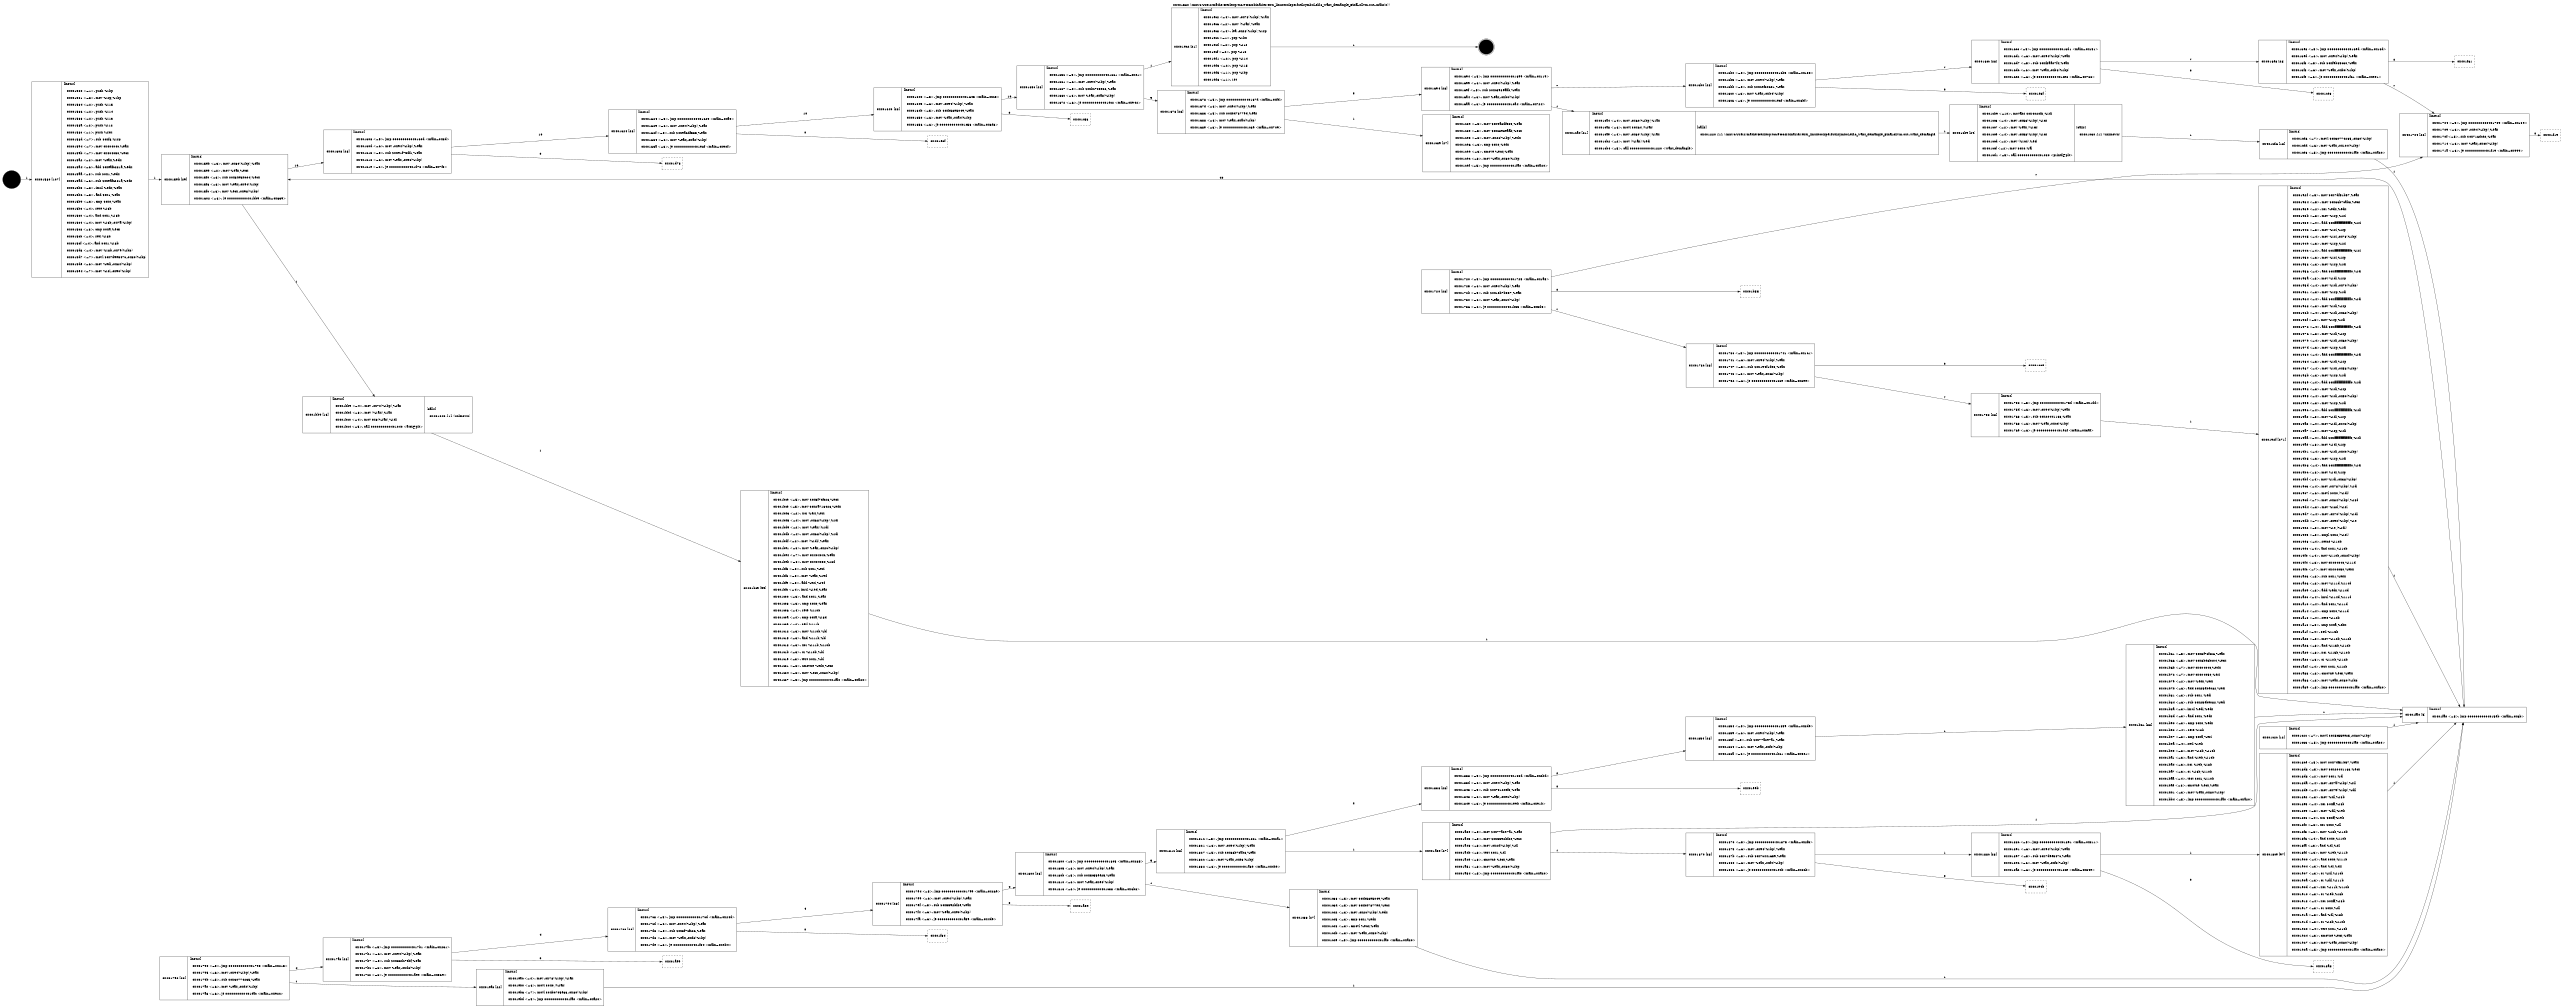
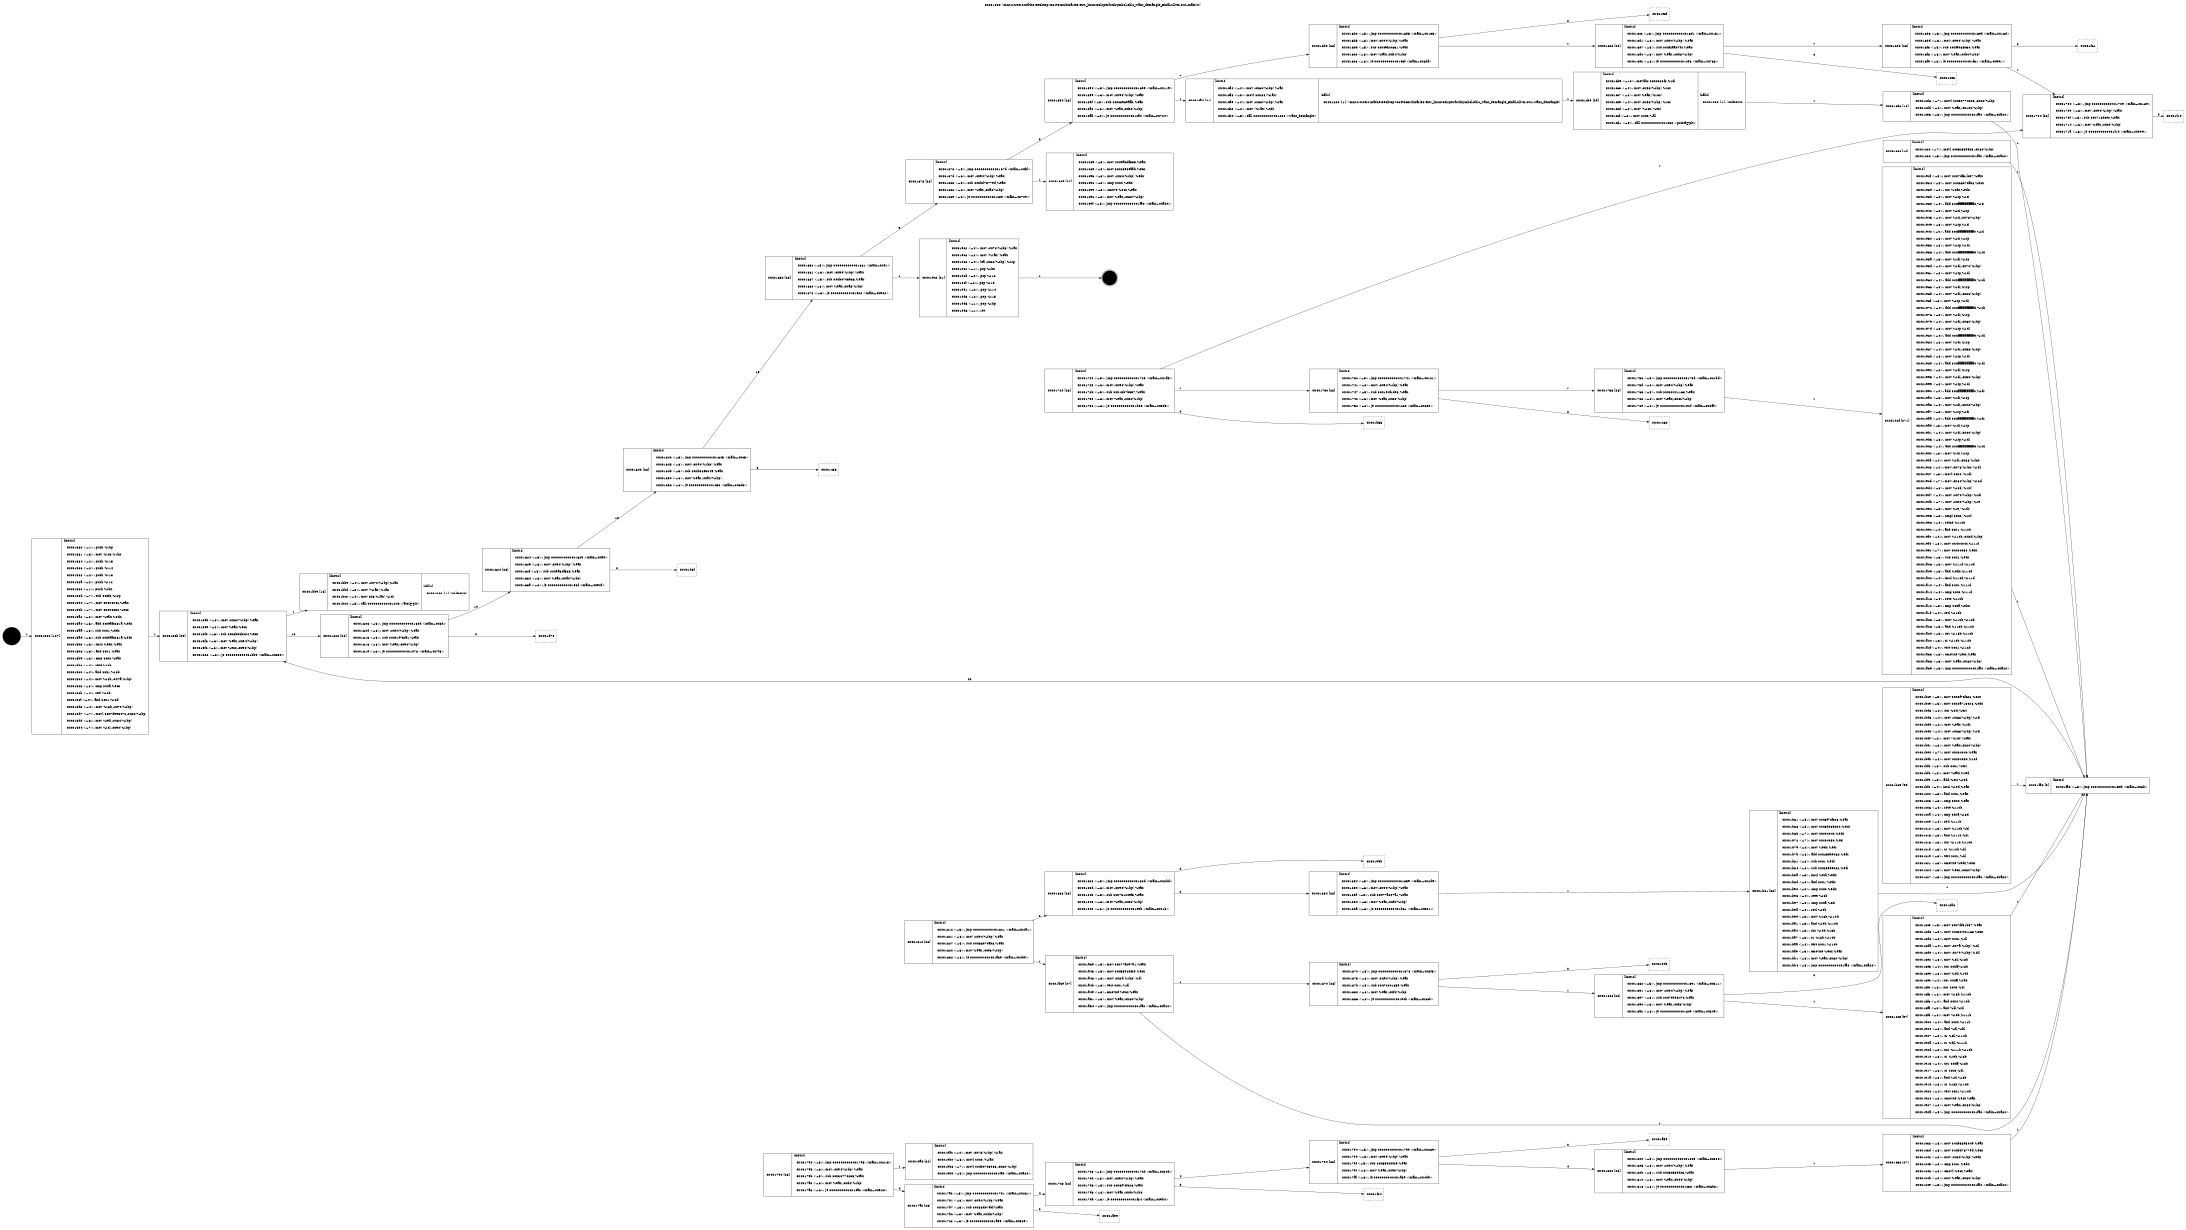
(585, 497) -> none
(1150, 863) -> none
(1633, 987) -> none
